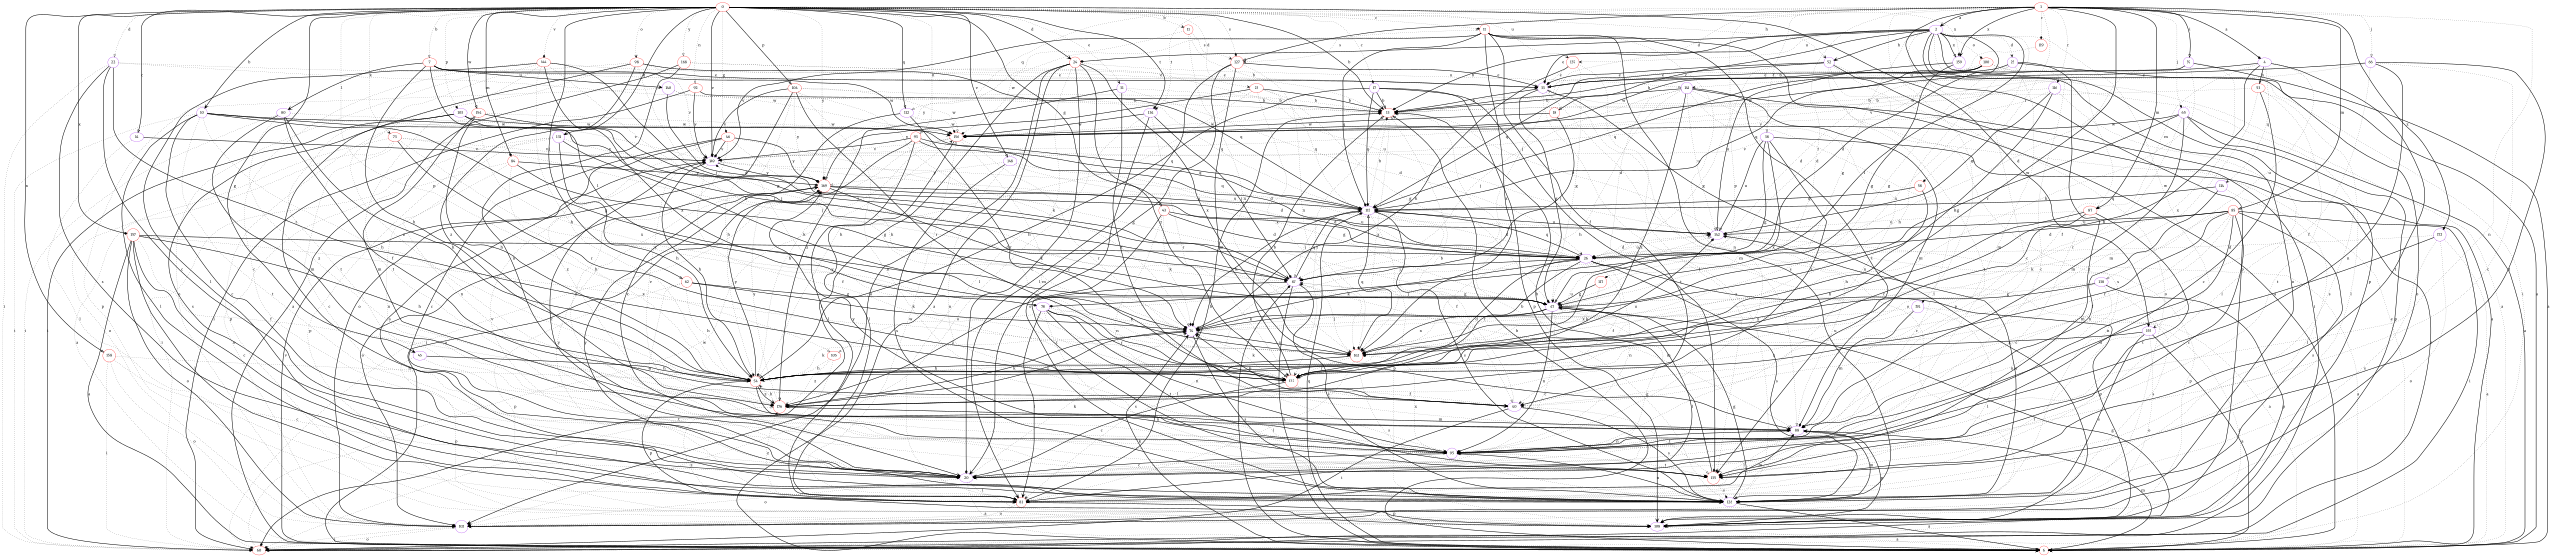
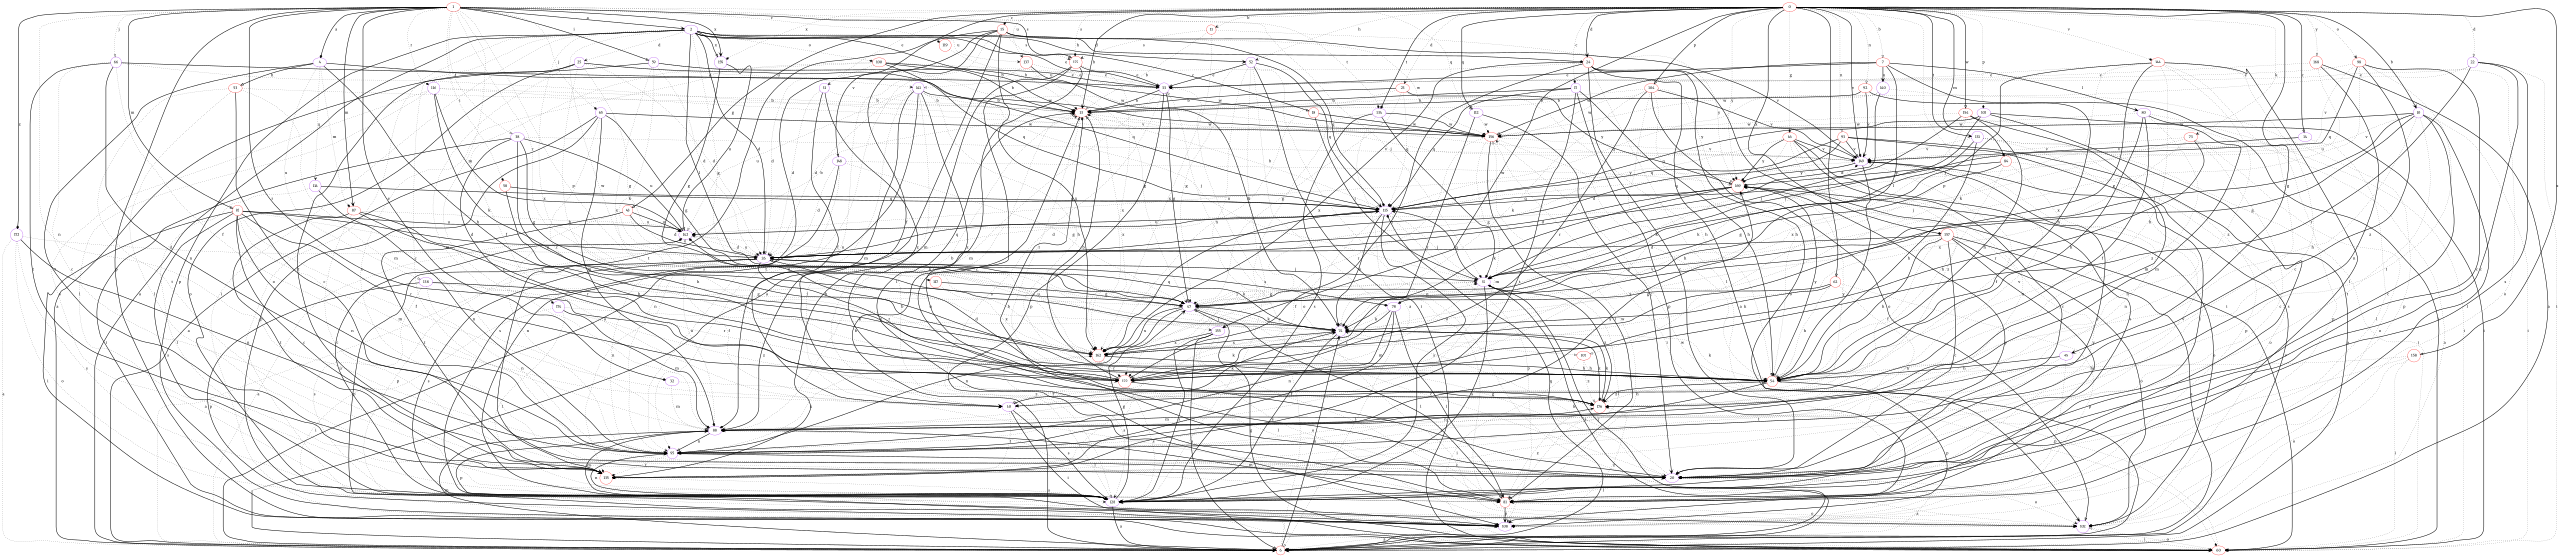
none -> (672, 381)
(1312, 479) -> (1154, 451)
(2003, 508) -> (1007, 504)
